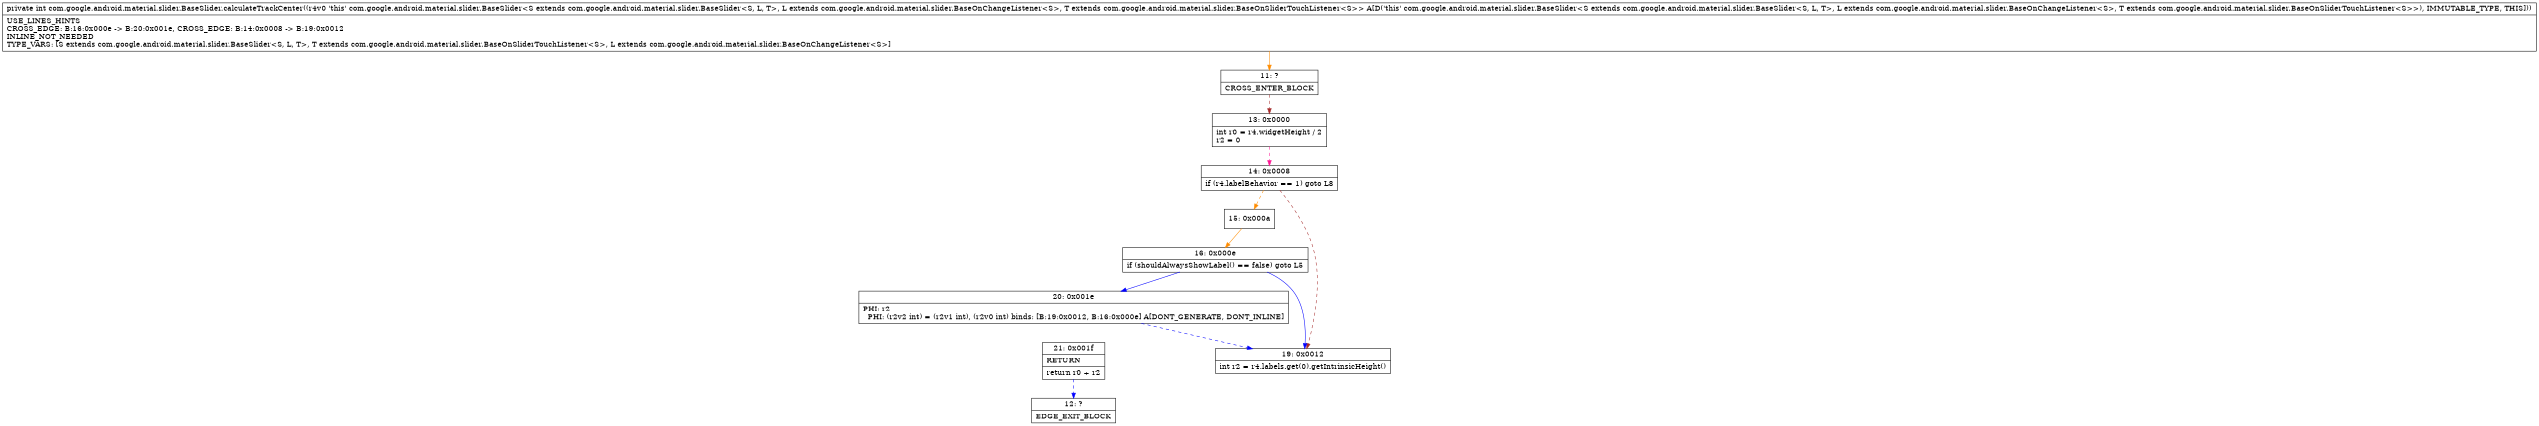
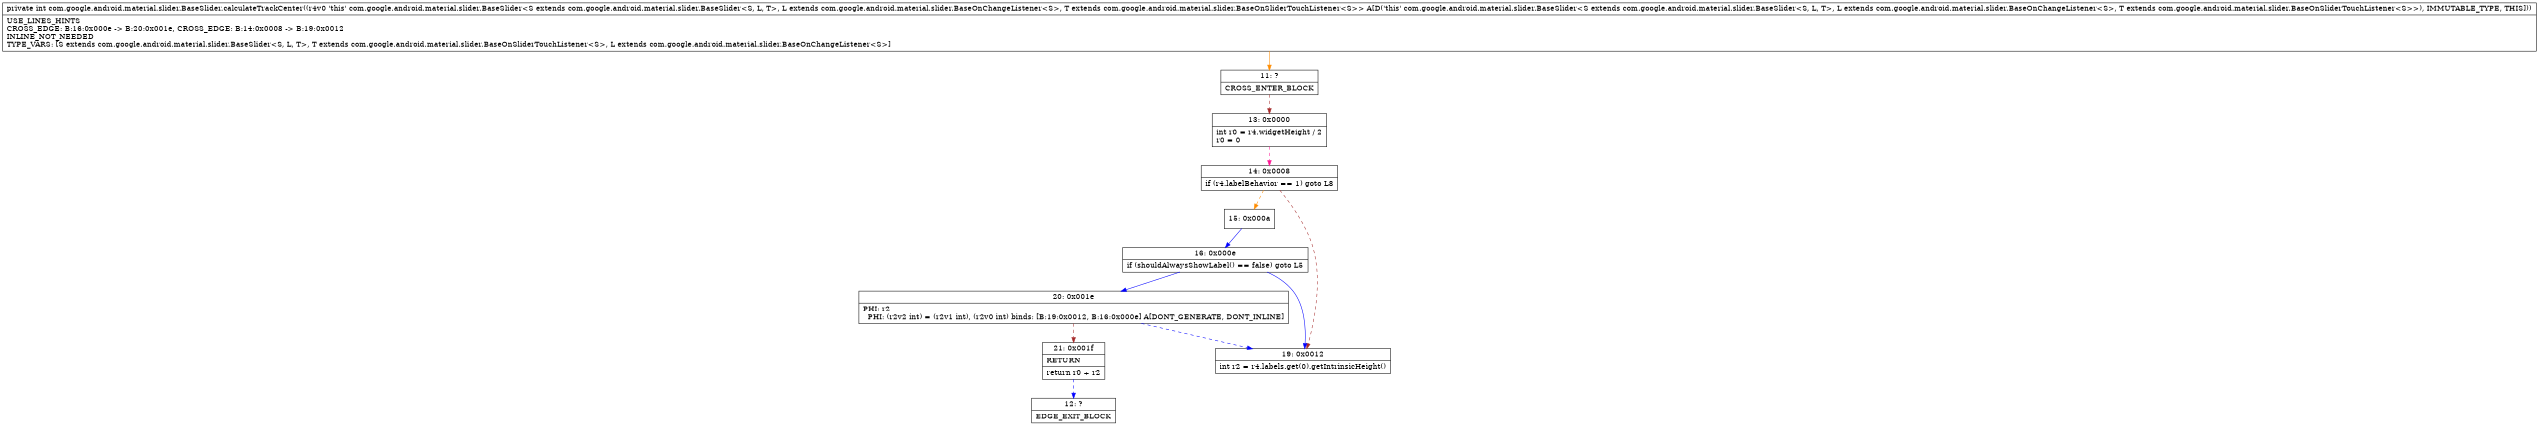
(1228, 140) -> (1228, 140)
(1235, 236) -> (1235, 236)
none -> (1074, 330)
